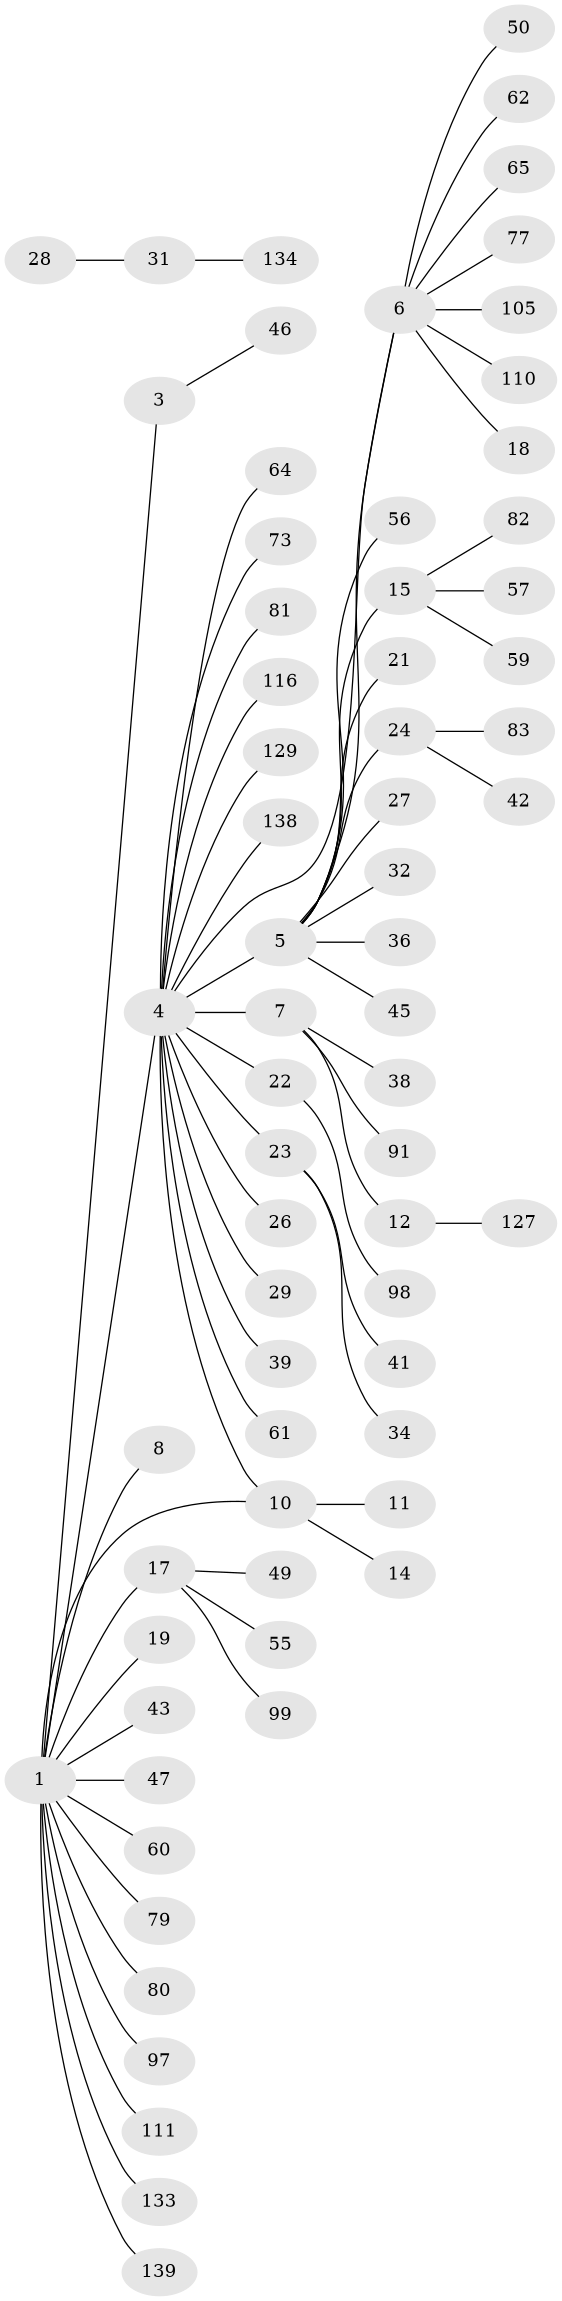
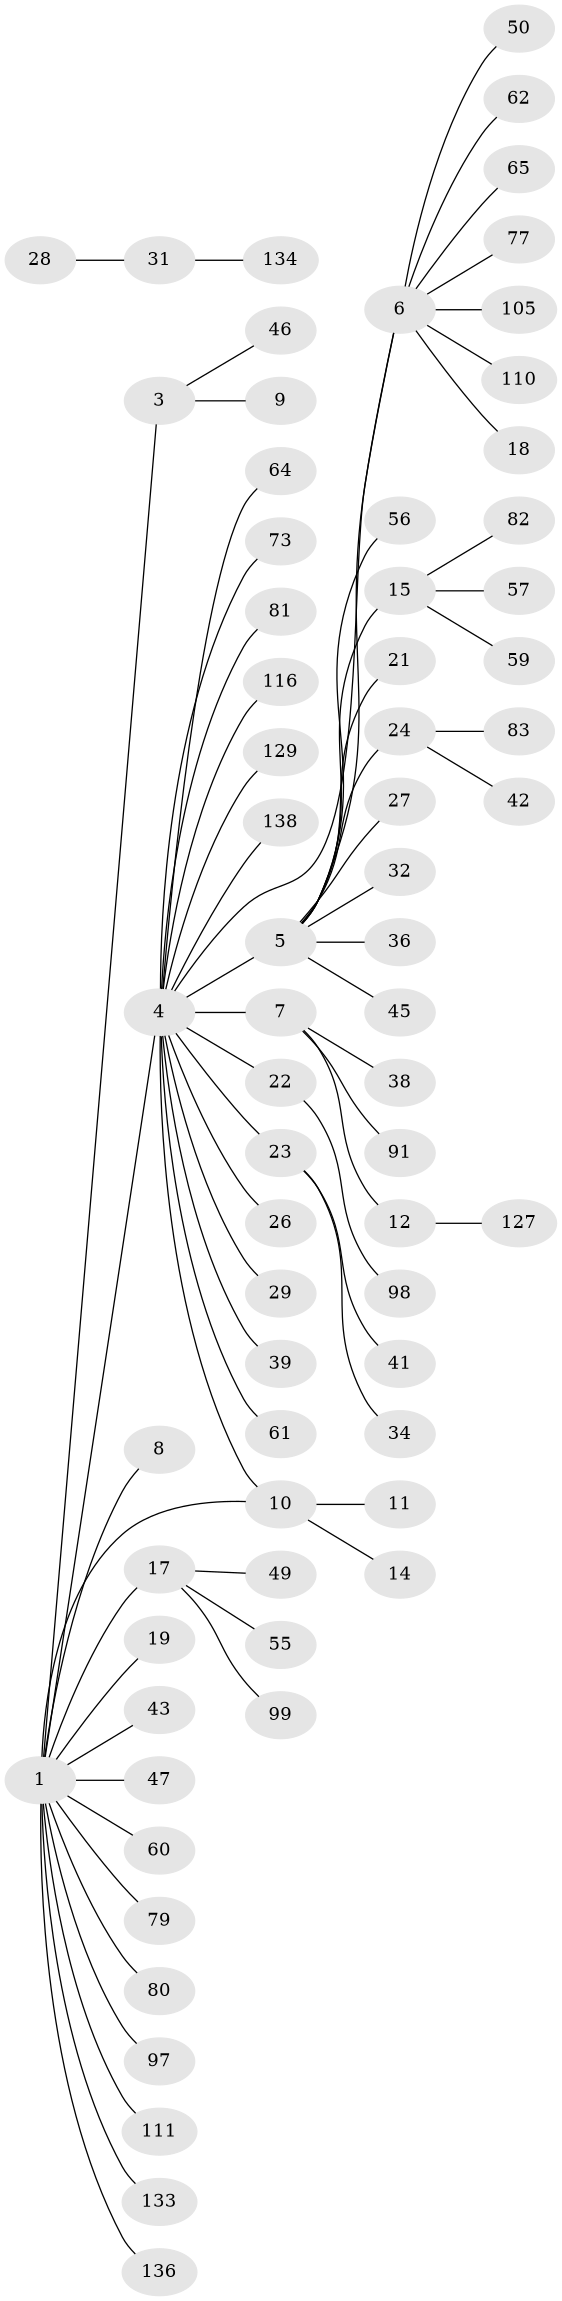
none -> (281, 401)
(160, 2272) -> (160, 2272)
